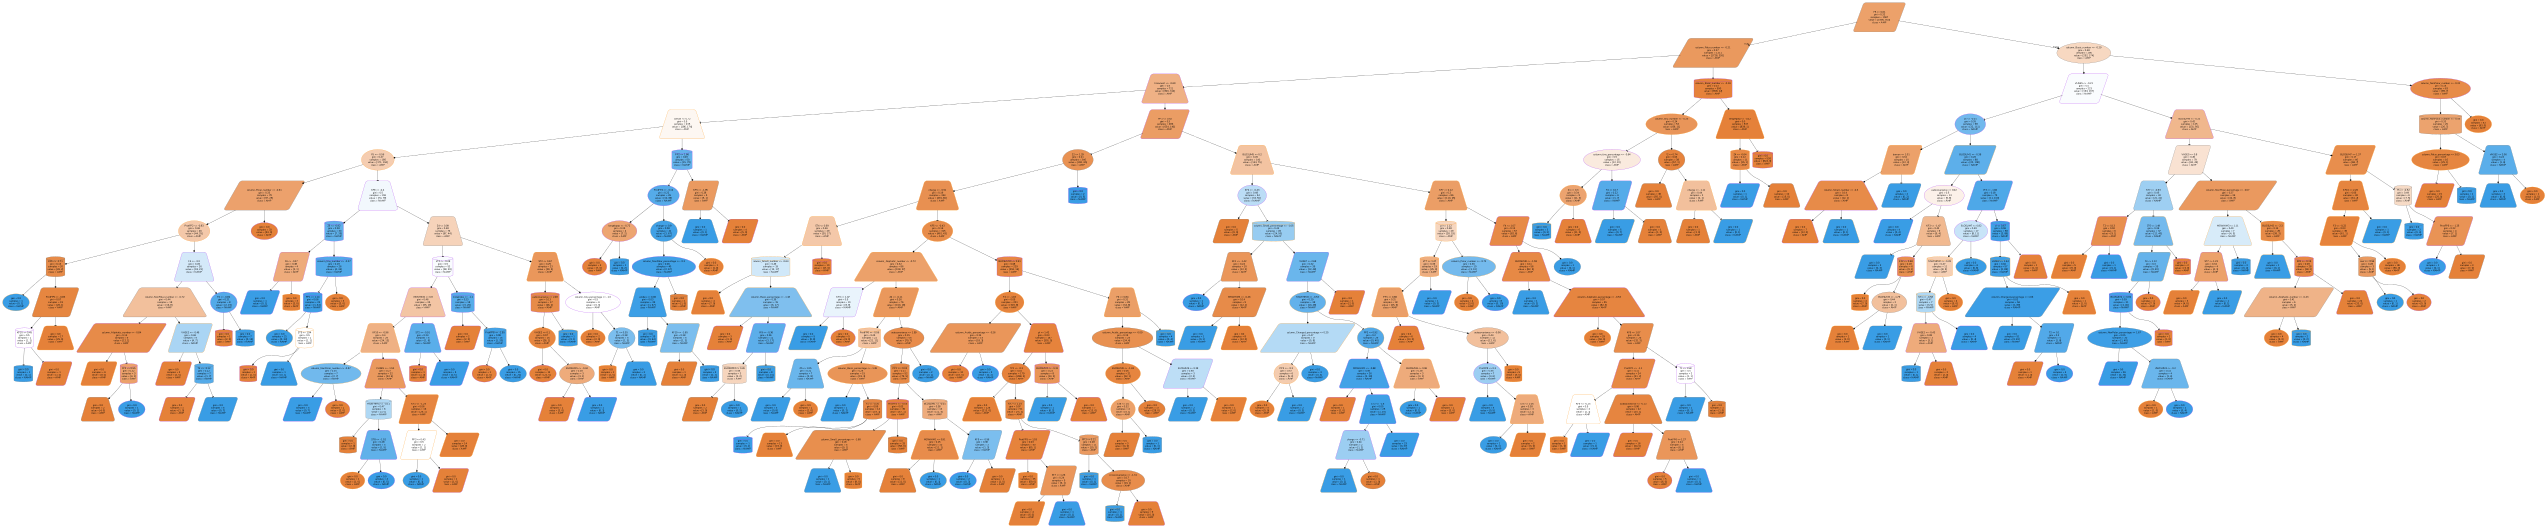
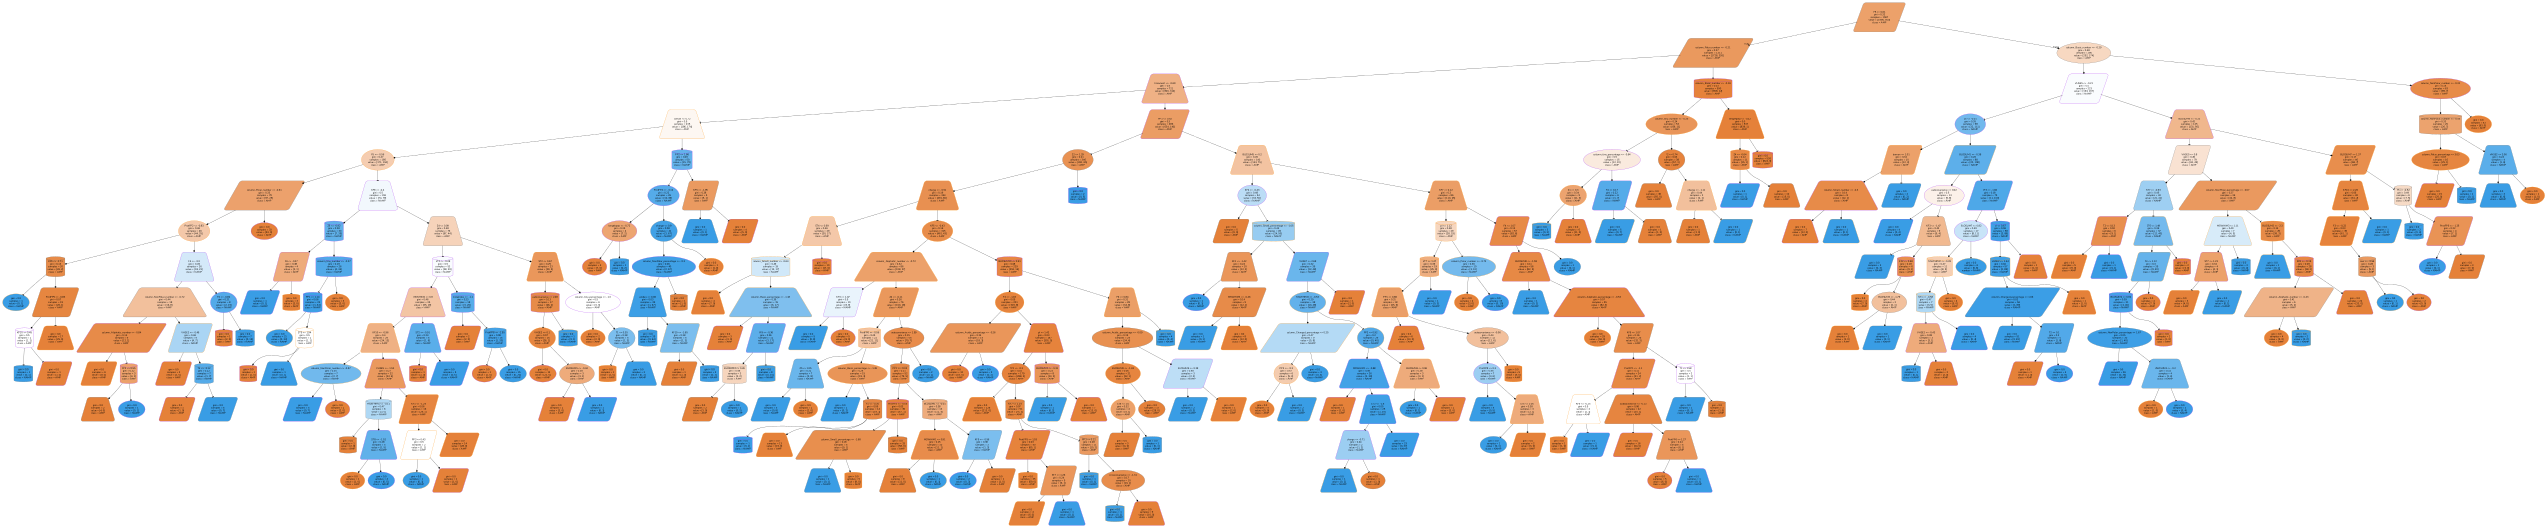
(1971, 267) -> (1971, 267)
(2392, 267) -> none
